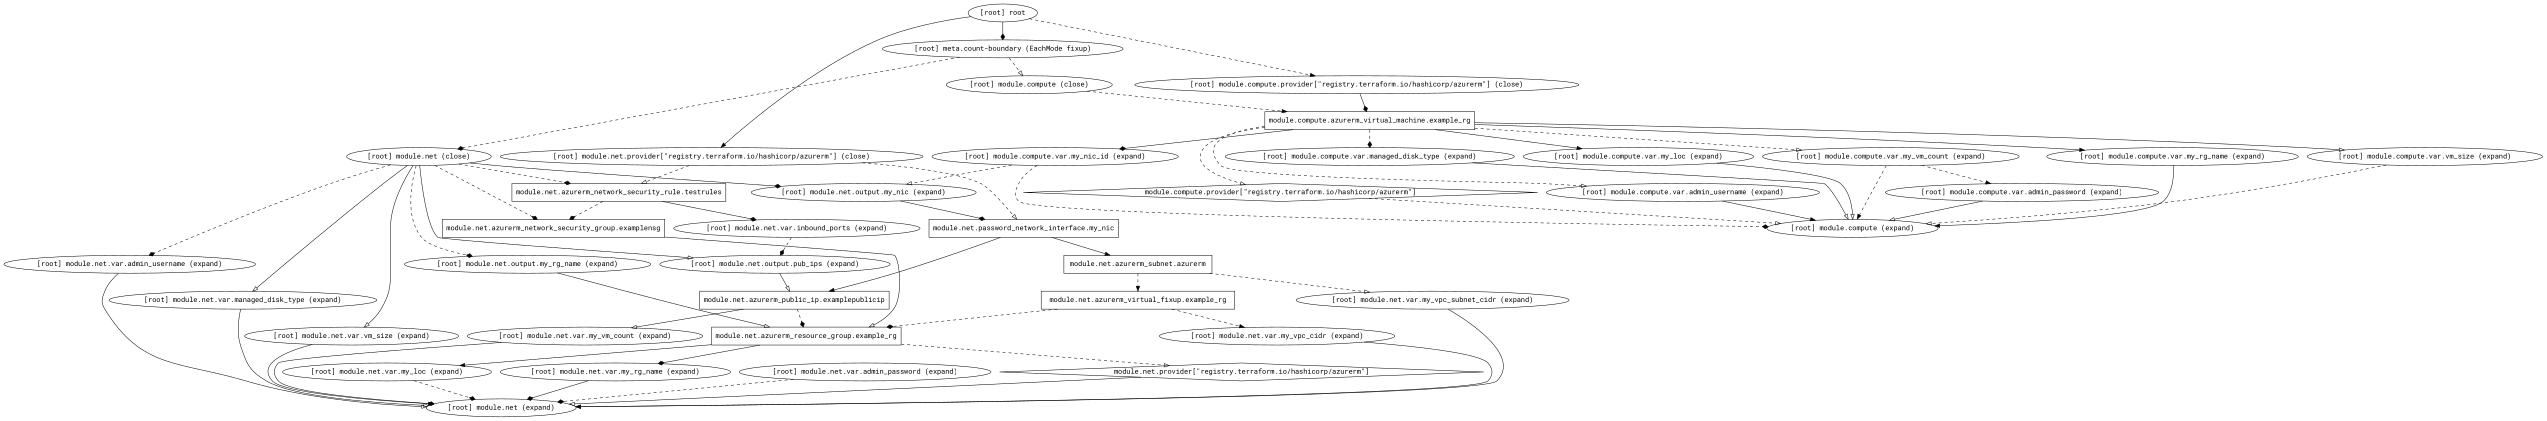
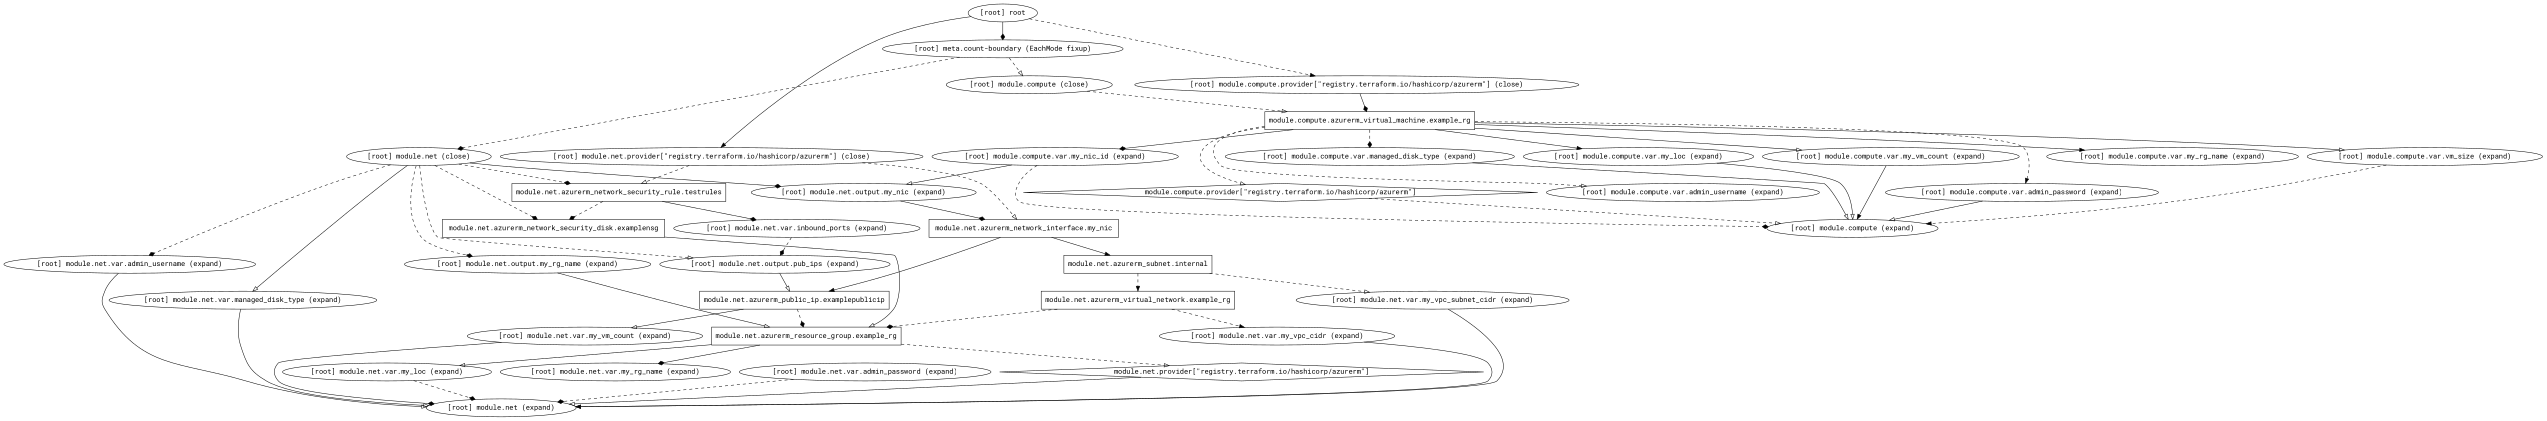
(1185, 101) -> (1185, 101)
(1636, 139) -> (1636, 139)
(964, 174) -> (964, 174)
(1954, 174) -> (1766, 127)
(1873, 190) -> (1873, 190)
(2171, 202) -> (2160, 203)
(1766, 210) -> none
(2072, 218) -> none
(554, 228) -> (554, 228)
(1024, 228) -> (1024, 228)
(526, 245) -> (526, 245)
(1138, 264) -> (1138, 264)
(1138, 300) -> (1138, 300)
(352, 336) -> none
(588, 355) -> (588, 355)
(561, 389) -> none
